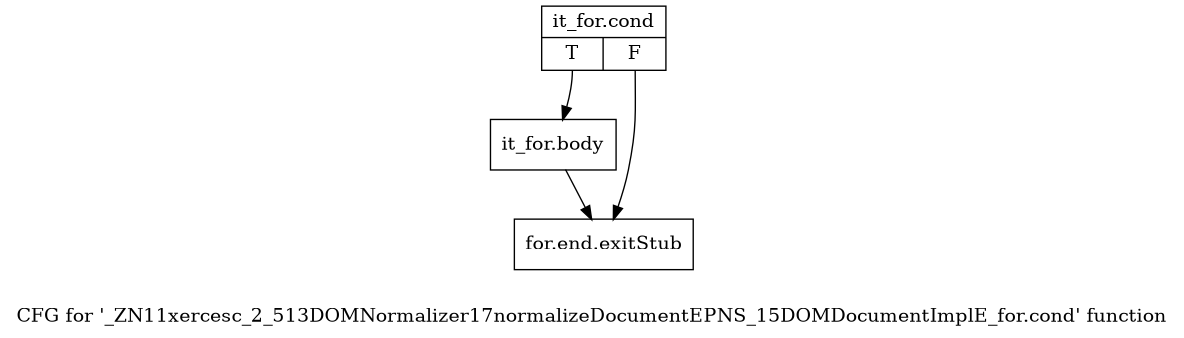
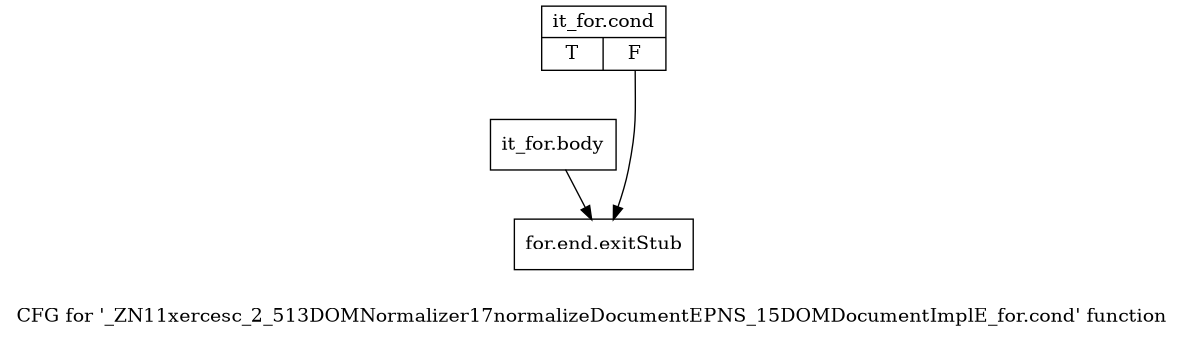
(571, 89) -> none
